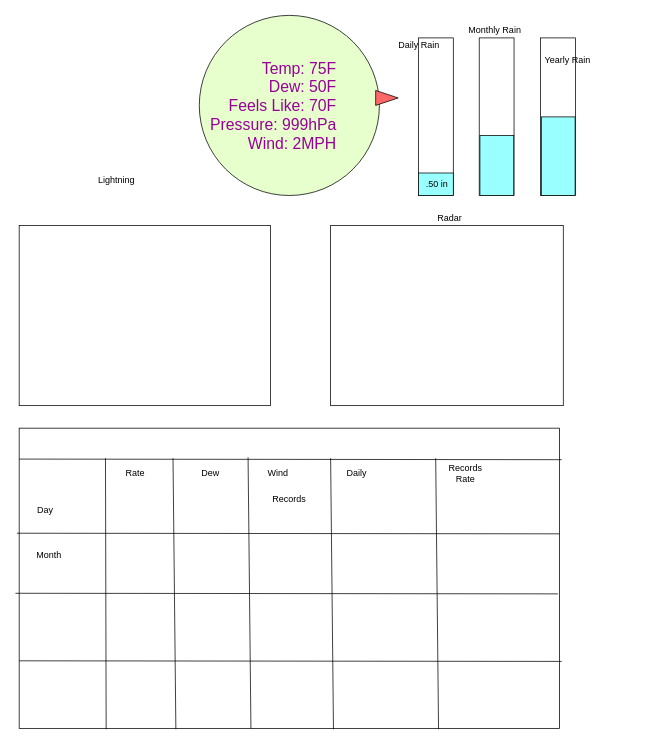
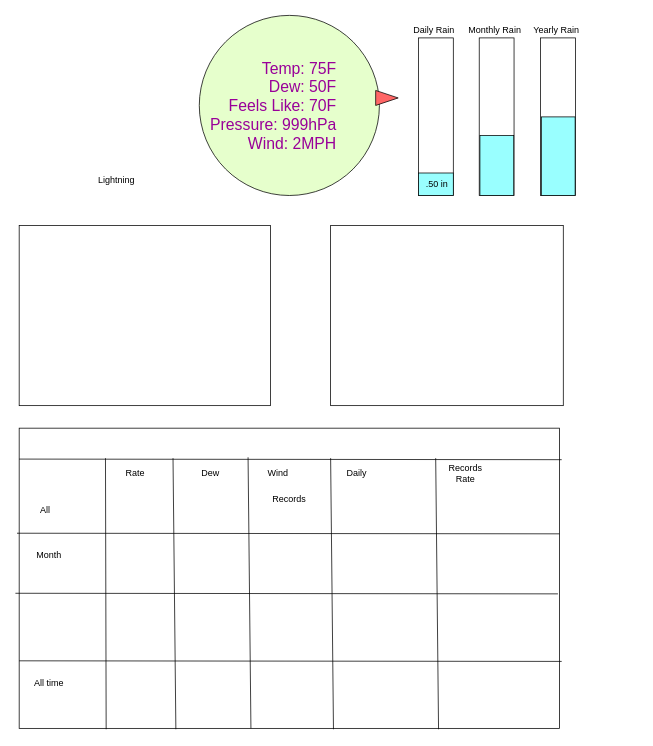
(419, 45) -> (434, 30)
(567, 60) -> (556, 30)
(450, 218) -> none
(45, 510) -> (45, 510)
none -> (49, 683)
